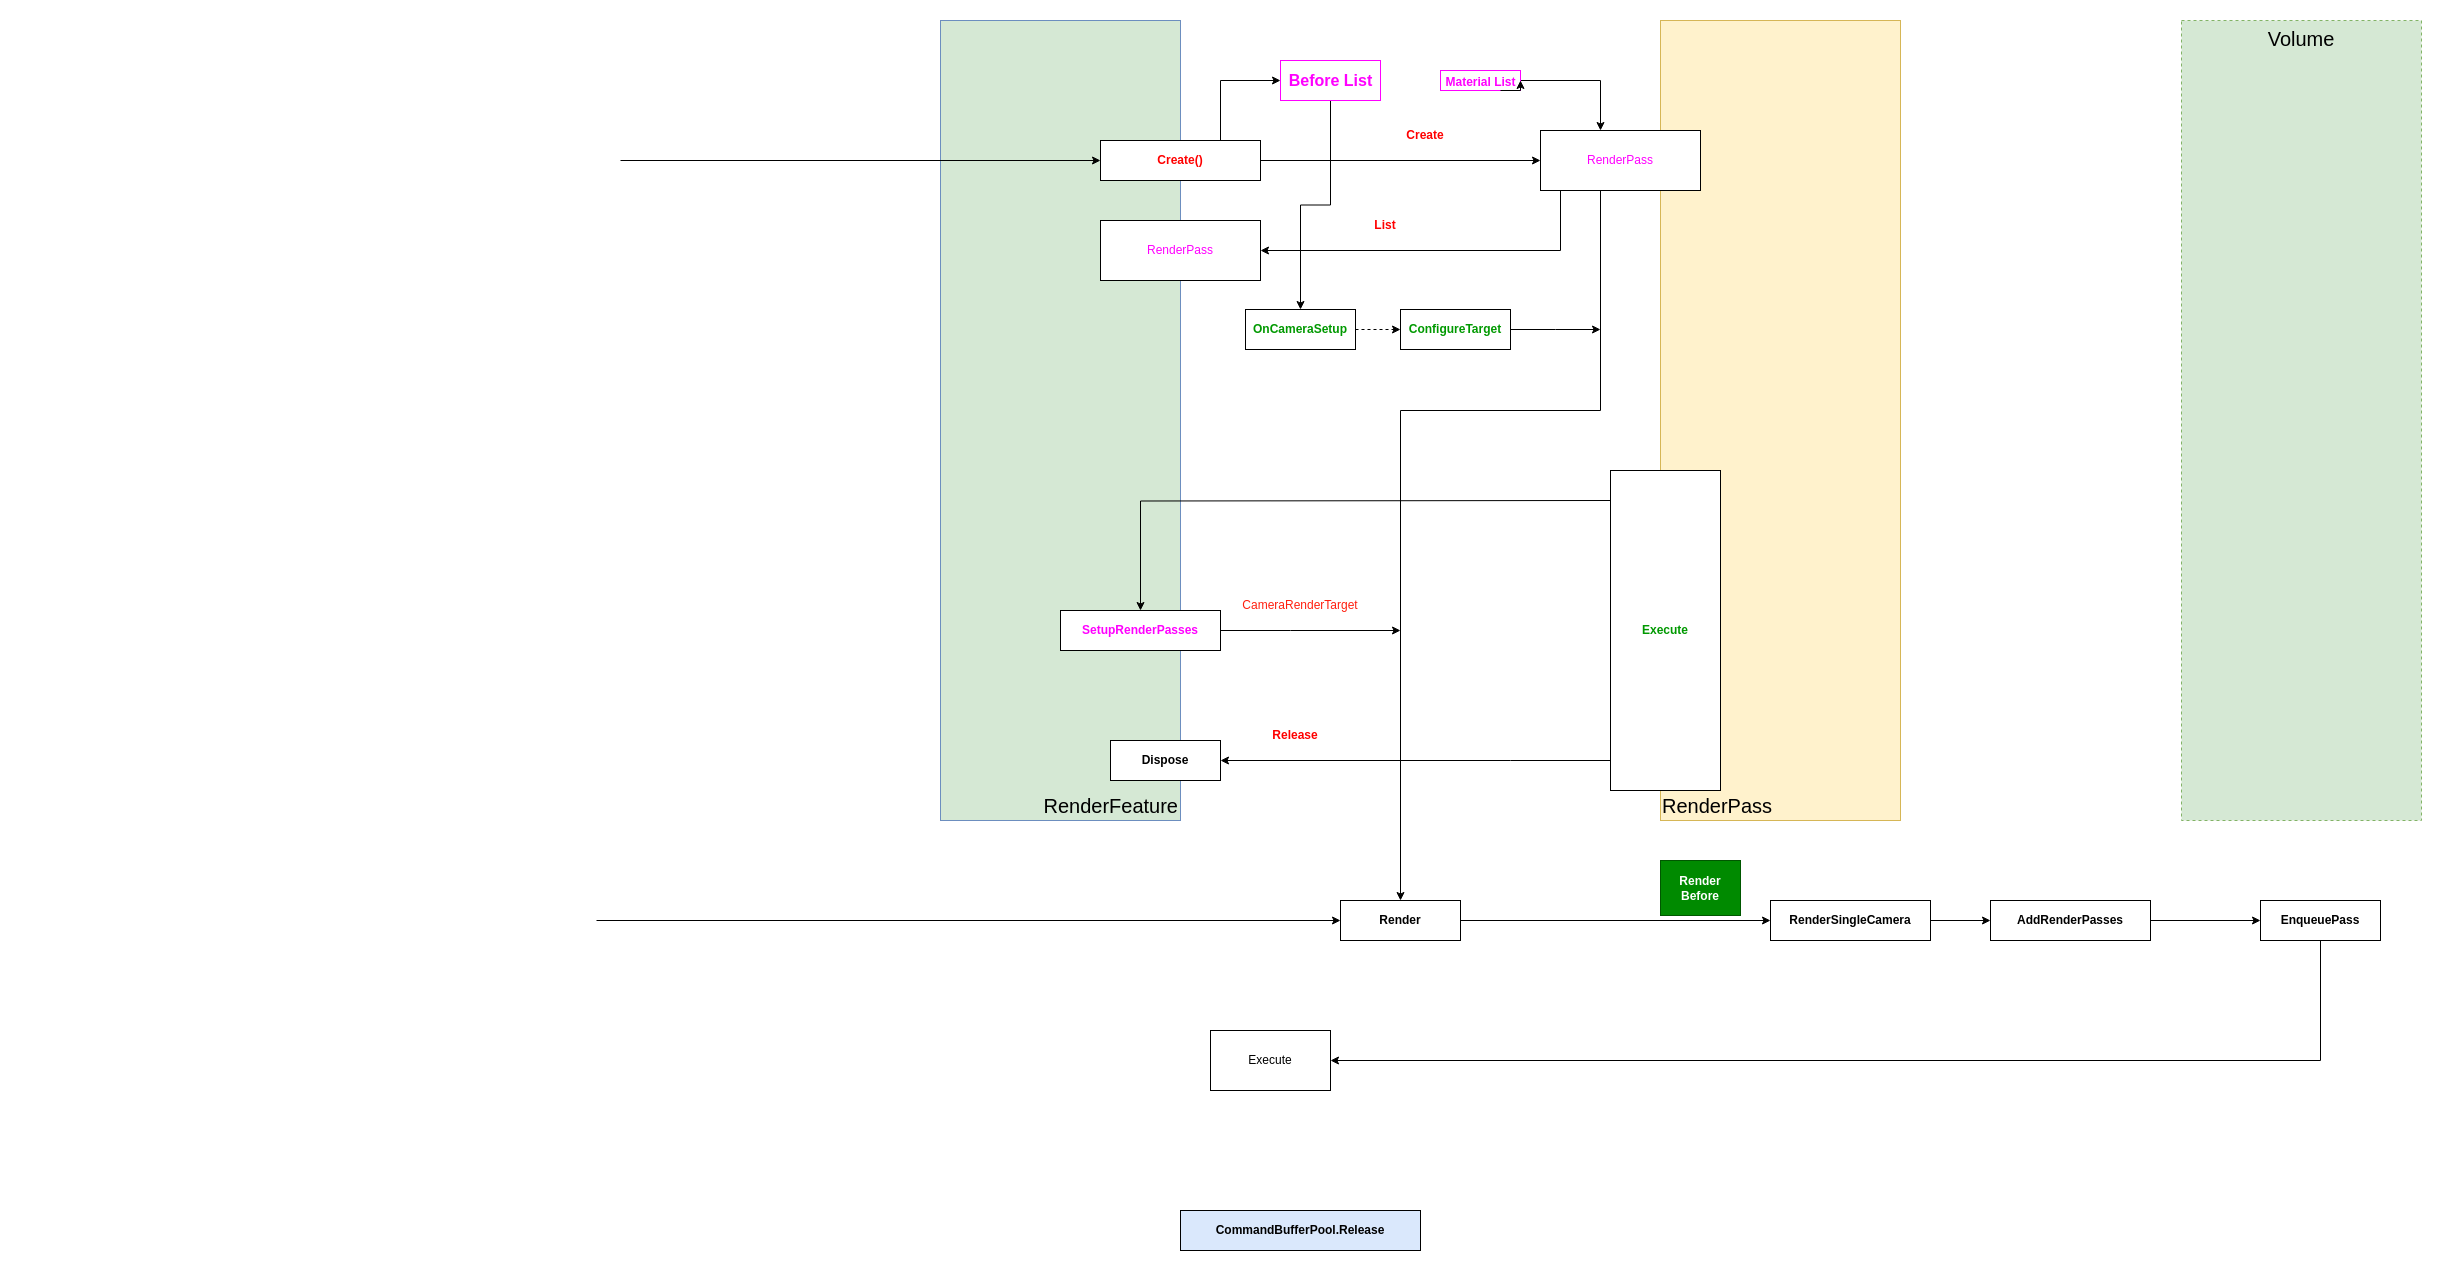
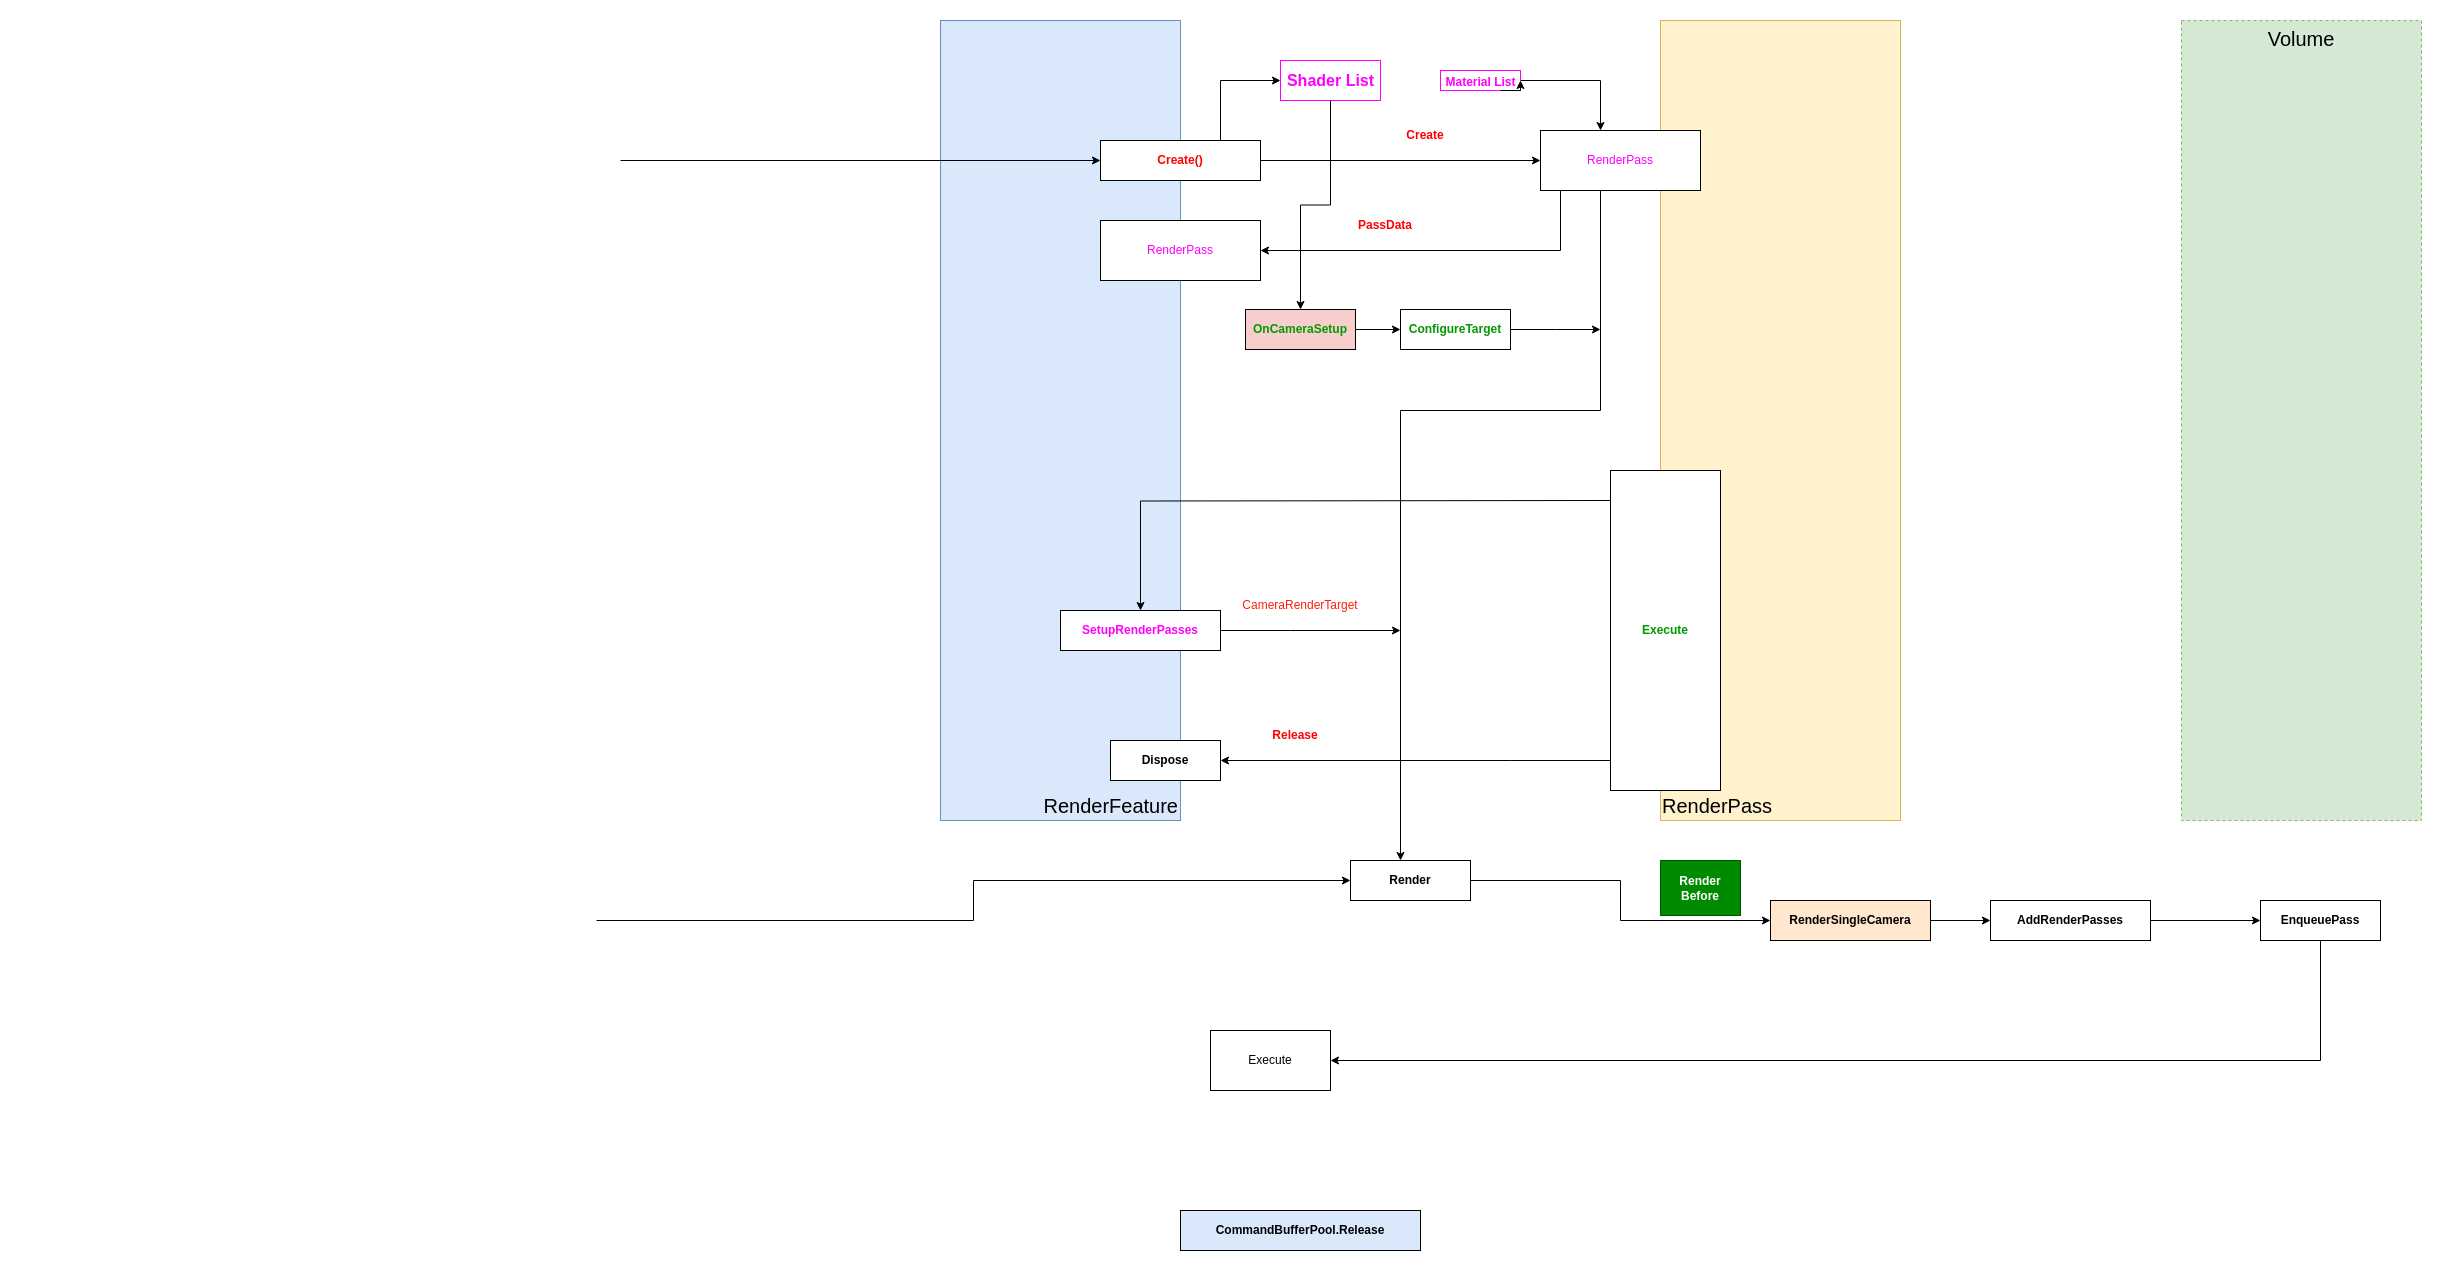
(1331, 81) -> (1331, 81)
(1386, 226) -> (1386, 226)
(1301, 330) -> (1301, 330)
(1374, 330) -> (1374, 330)
(1061, 421) -> (1061, 421)
(1401, 921) -> (1411, 881)
(1851, 921) -> (1851, 921)
